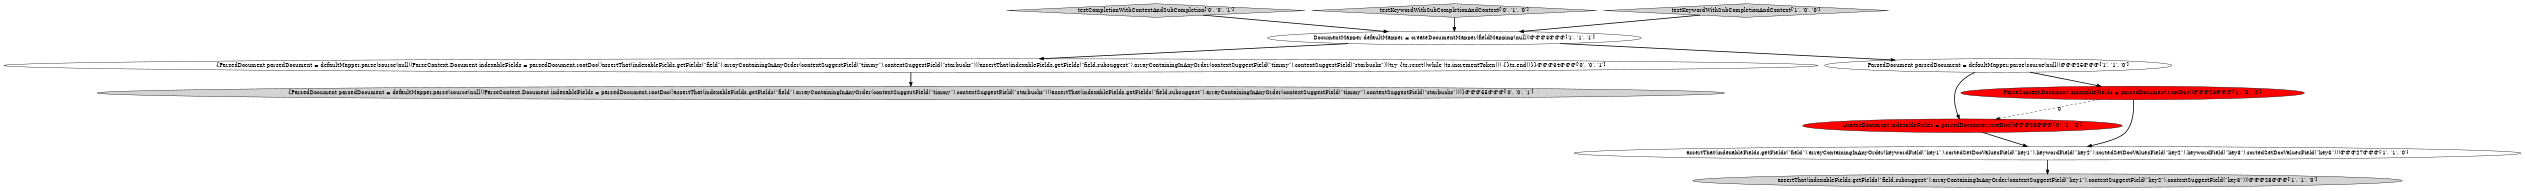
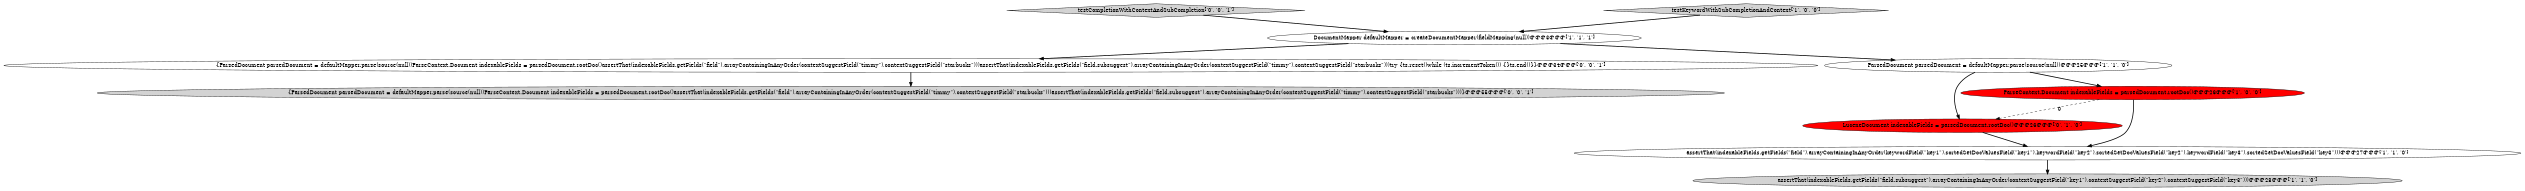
(1454, 11) -> none
